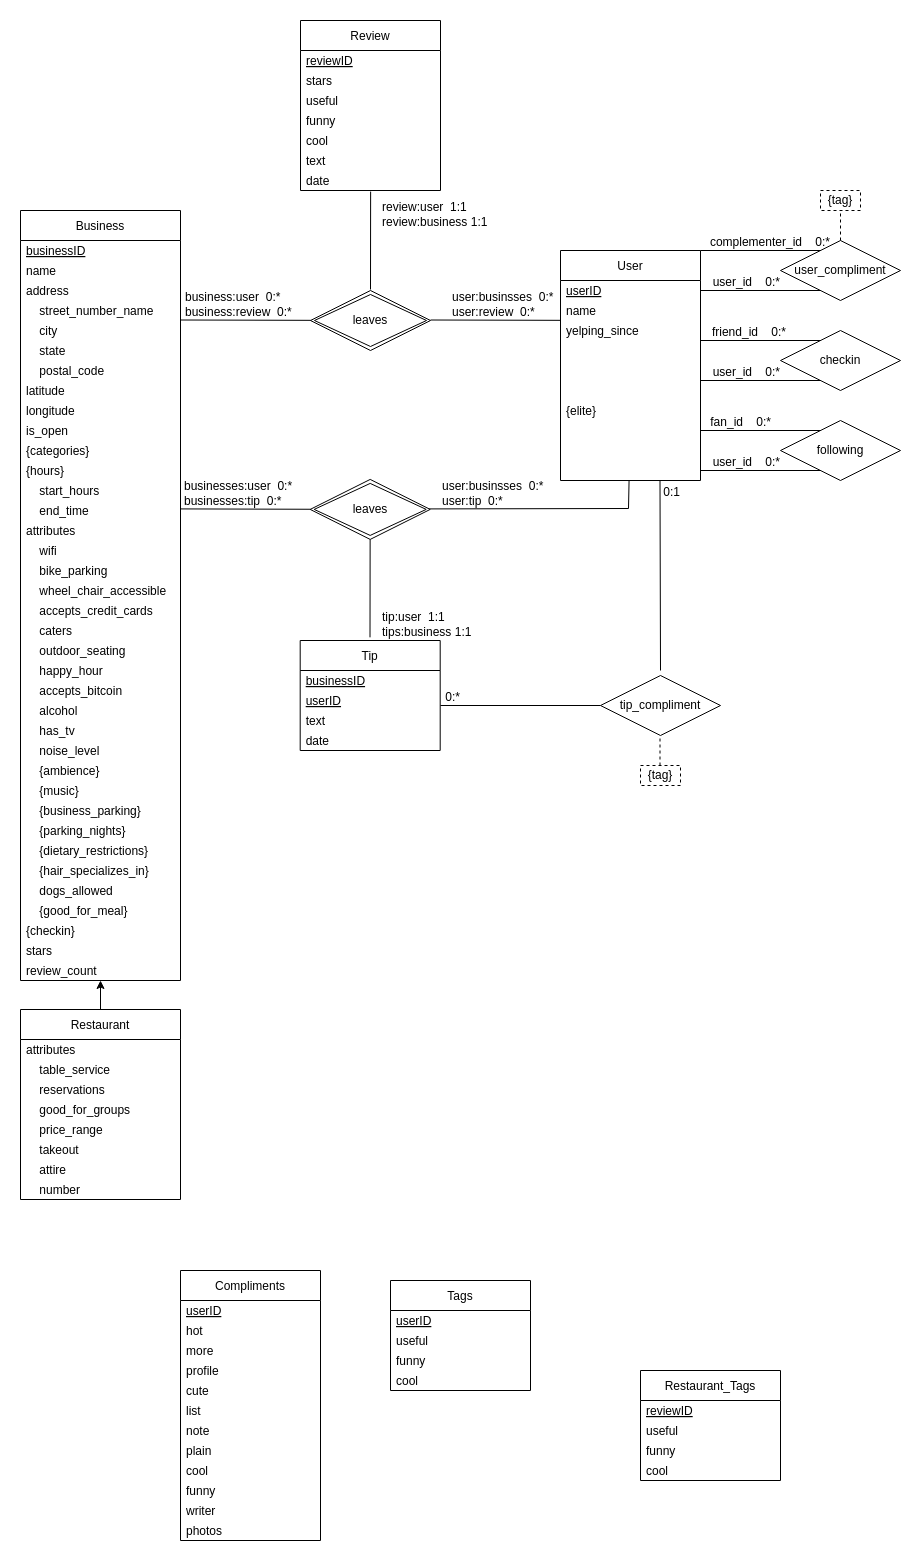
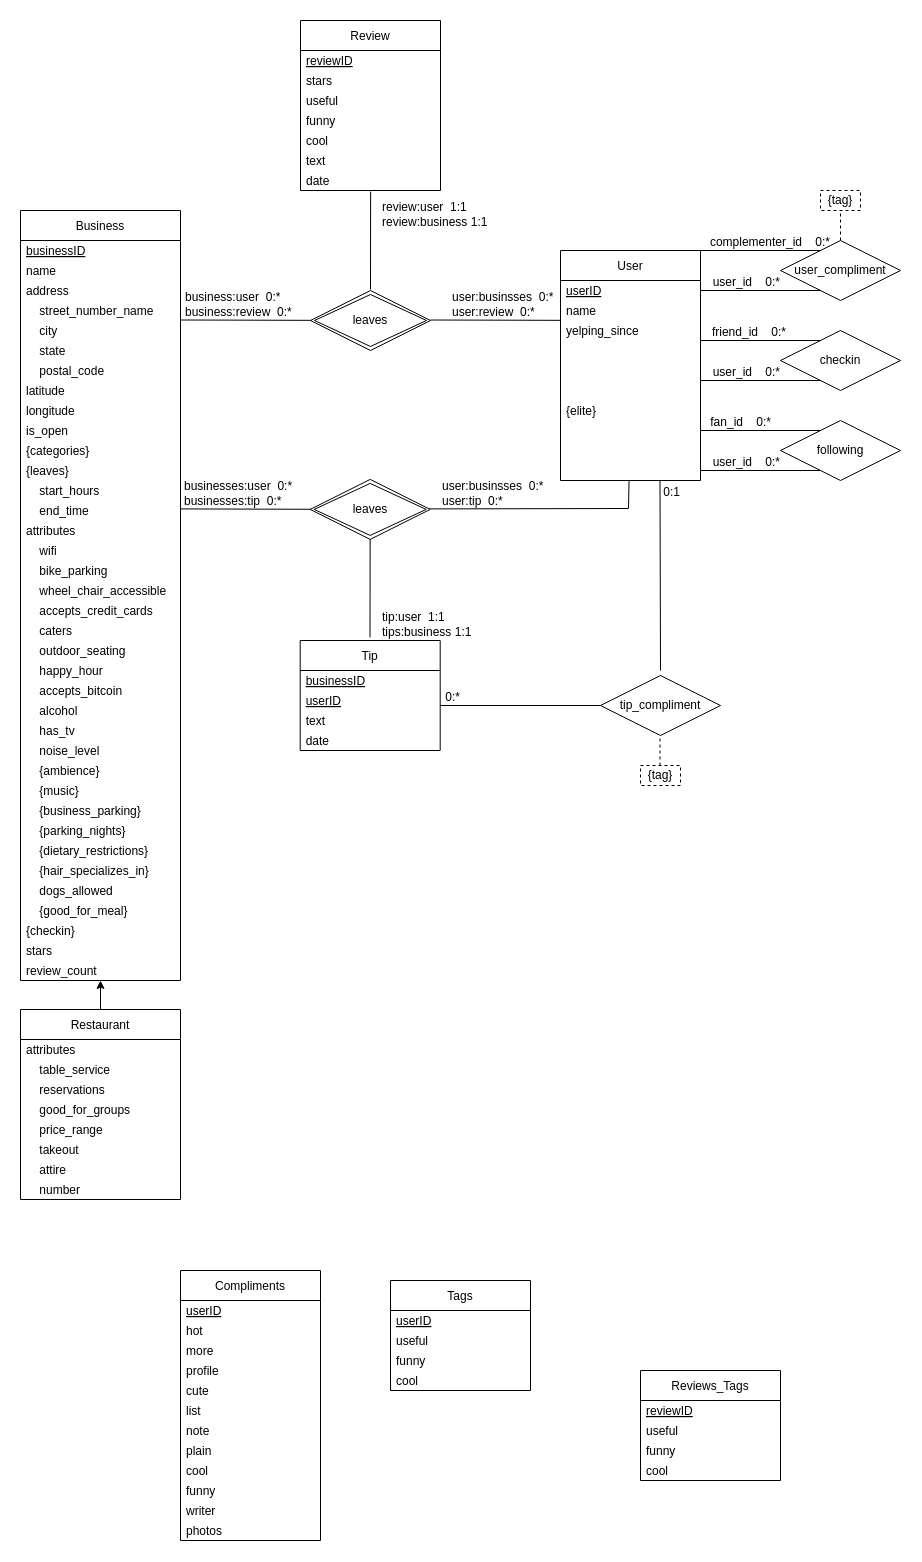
(50, 471) -> (51, 471)
(710, 1386) -> (710, 1386)
